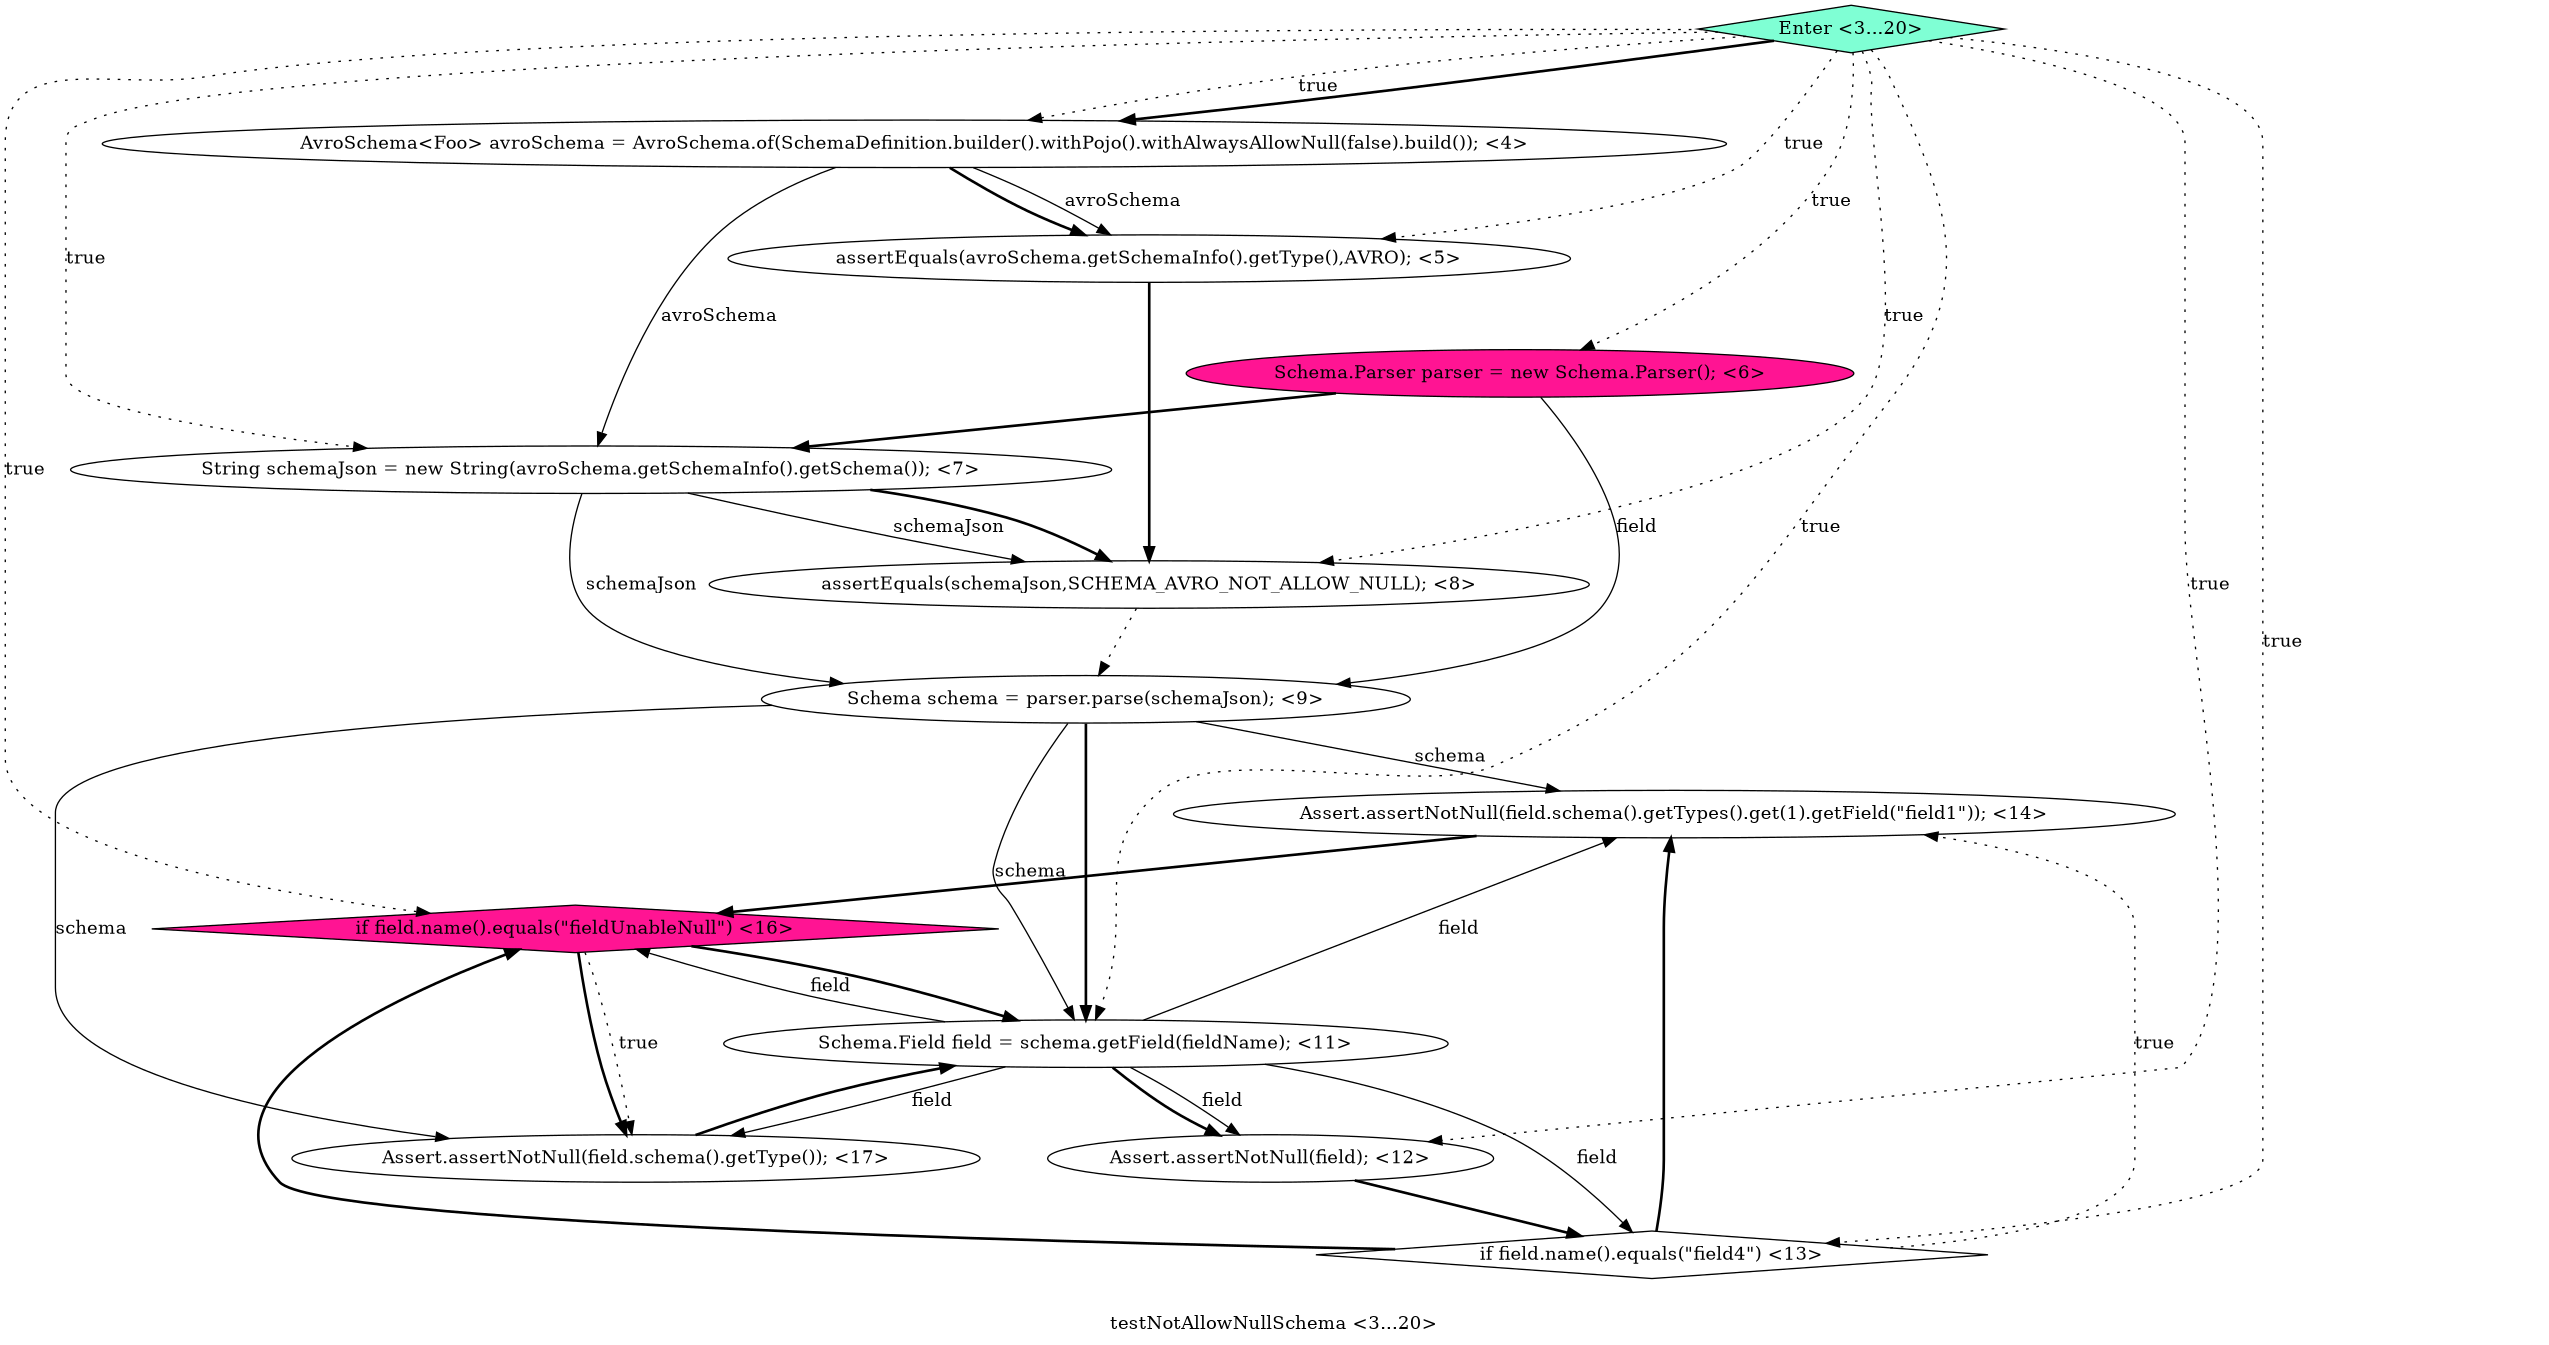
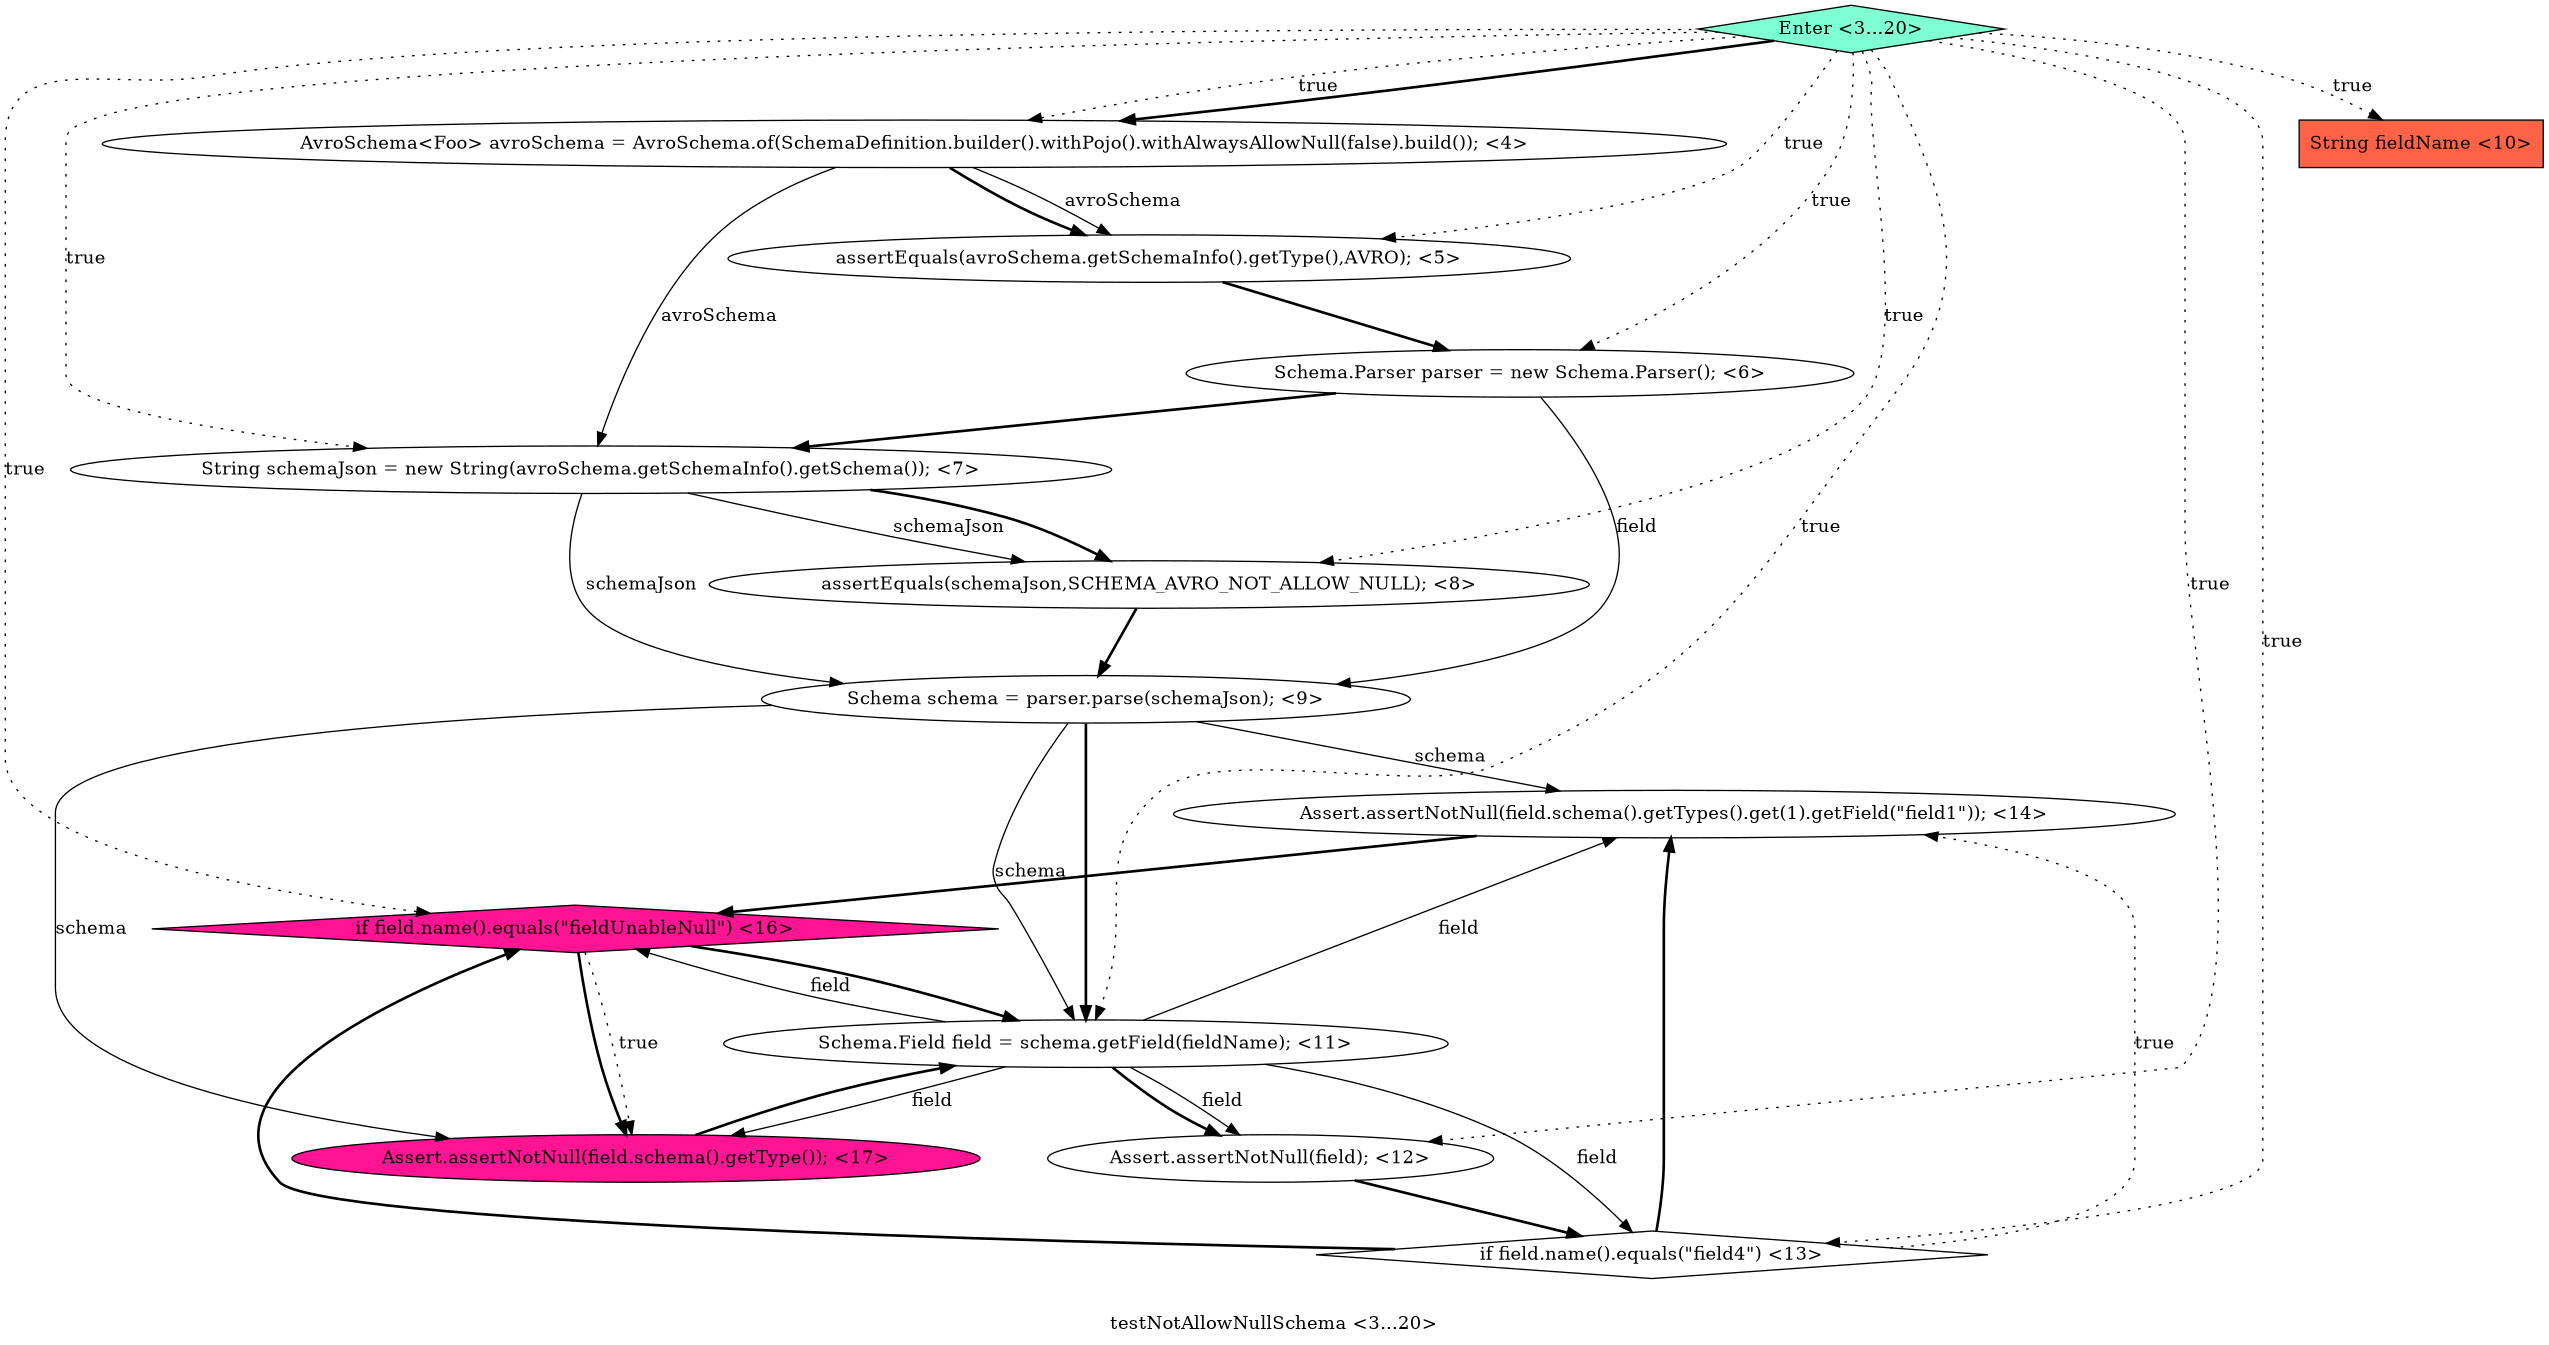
none -> (2421, 144)
(1520, 373) -> (1520, 373)
(1149, 421) -> (1329, 314)
(1121, 636) -> (1121, 636)
(636, 1158) -> (636, 1158)
